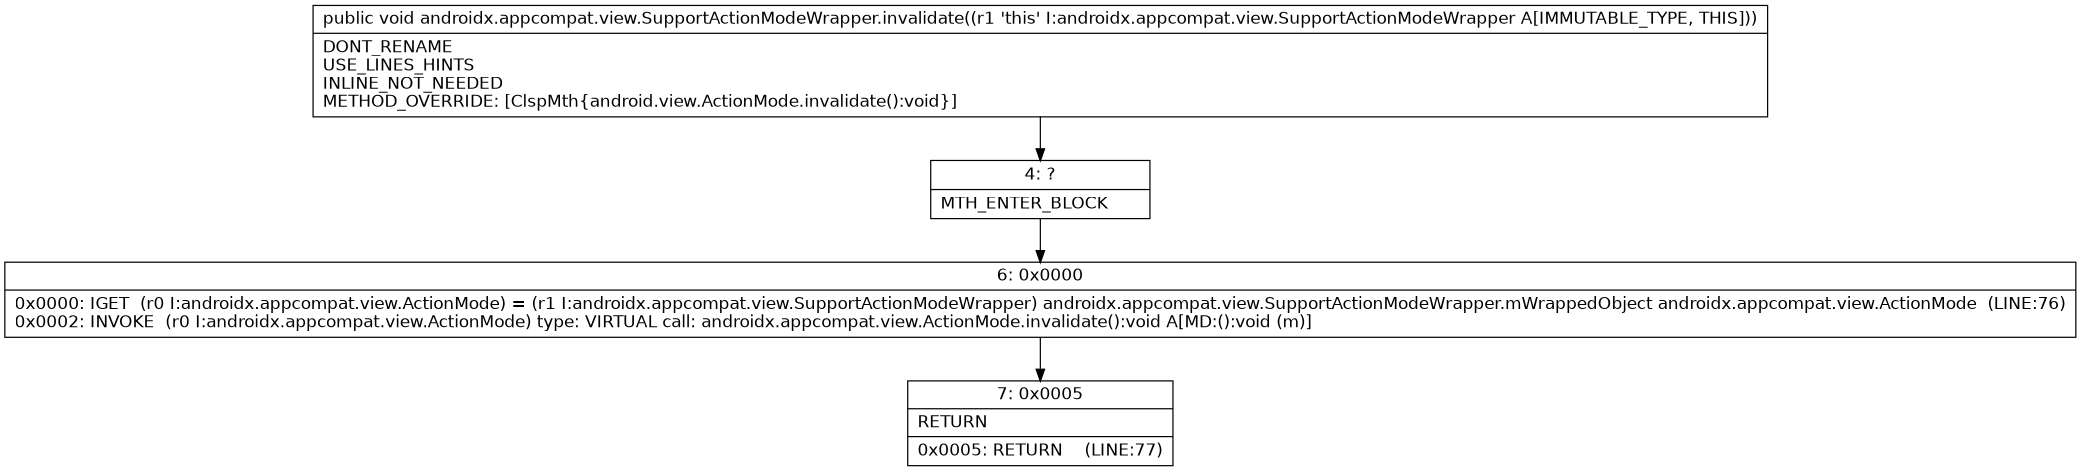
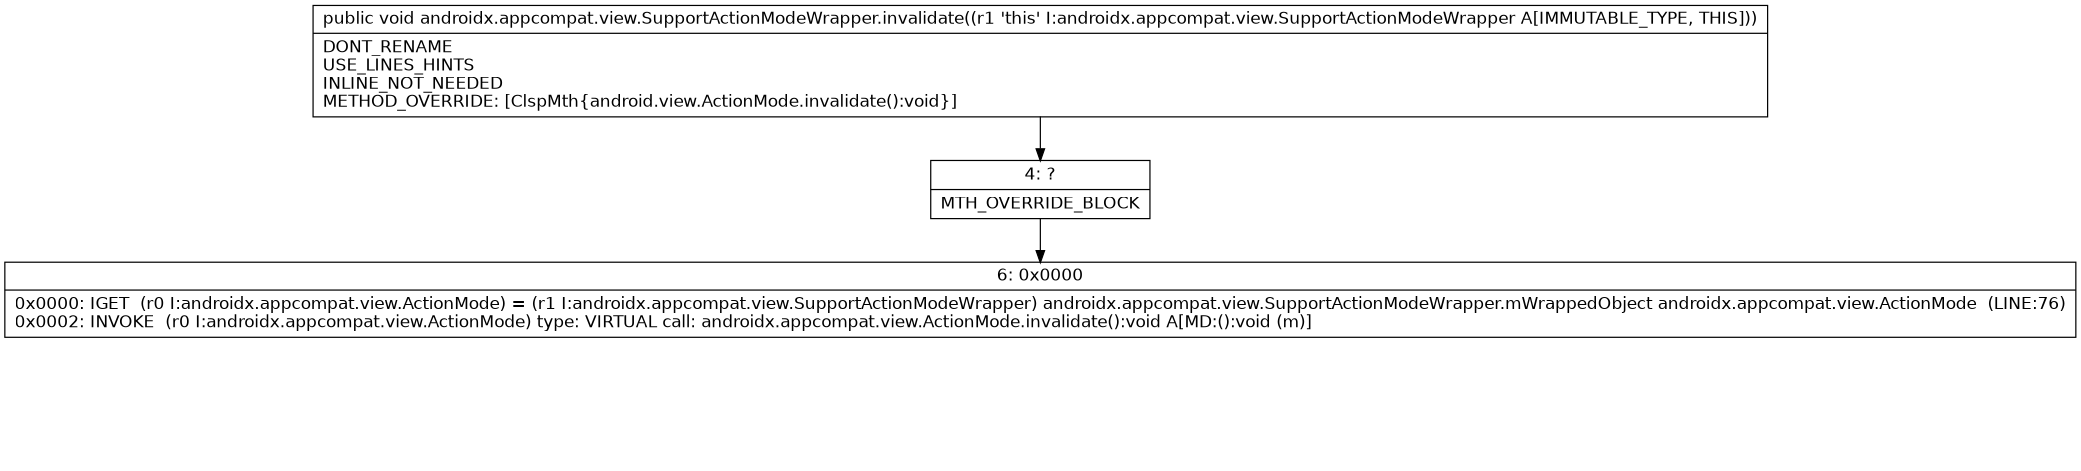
(1025, 203) -> (1040, 203)
(1040, 423) -> none
